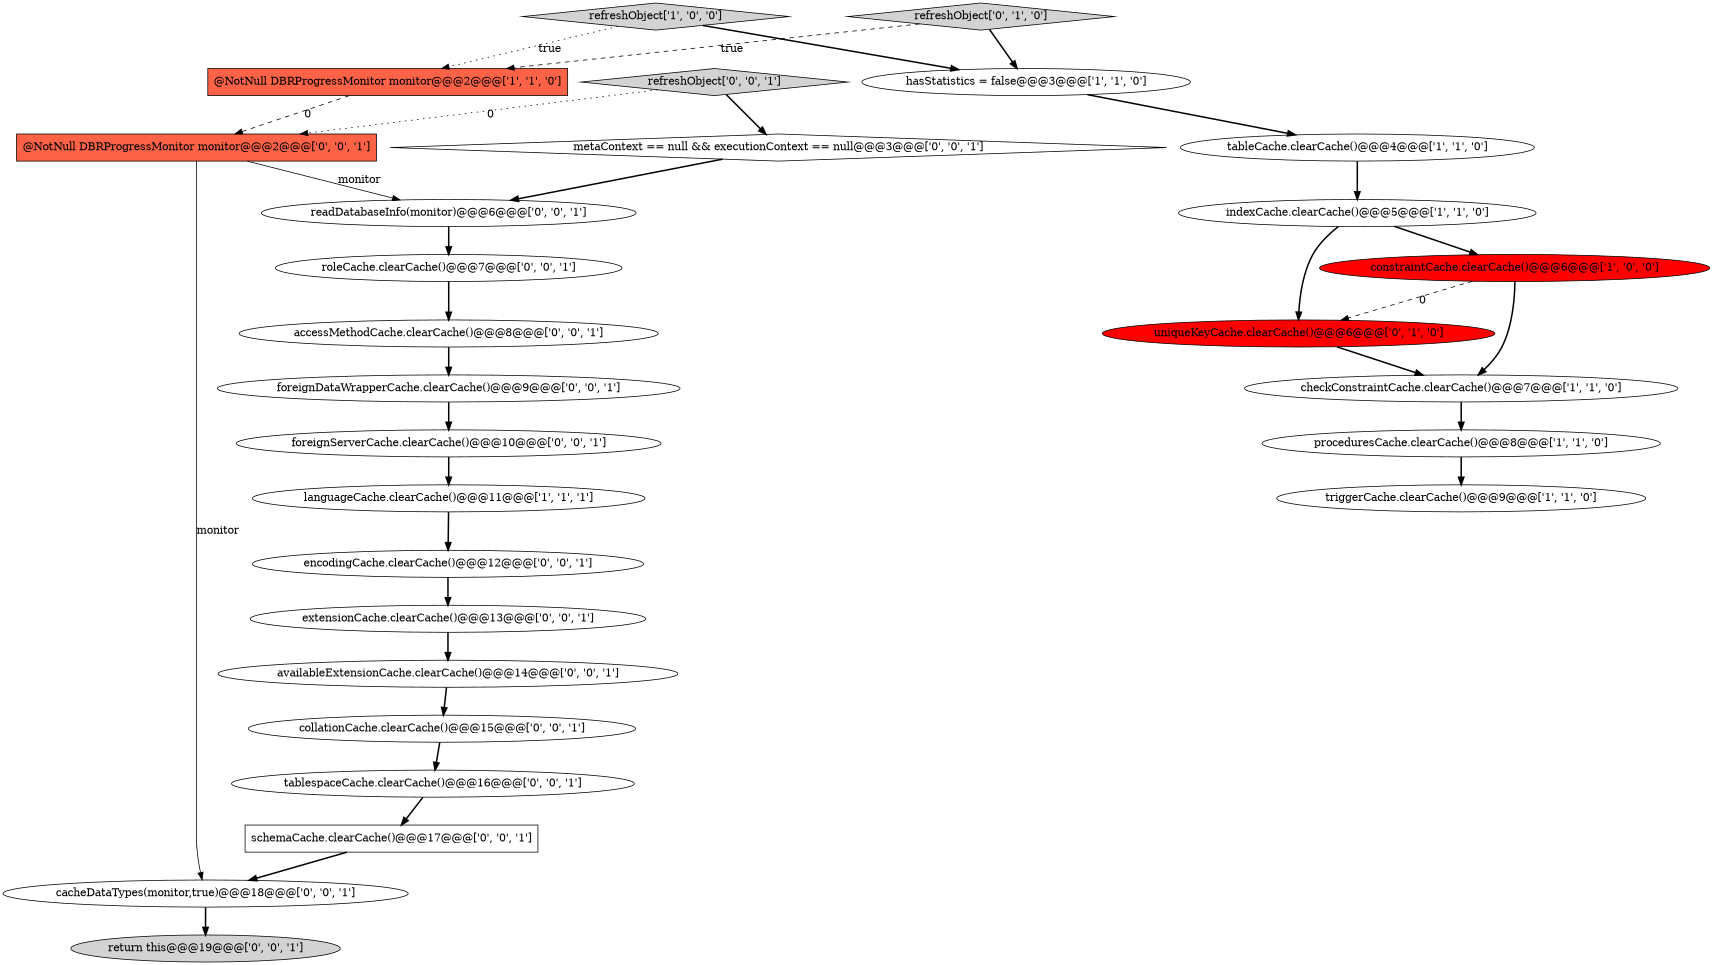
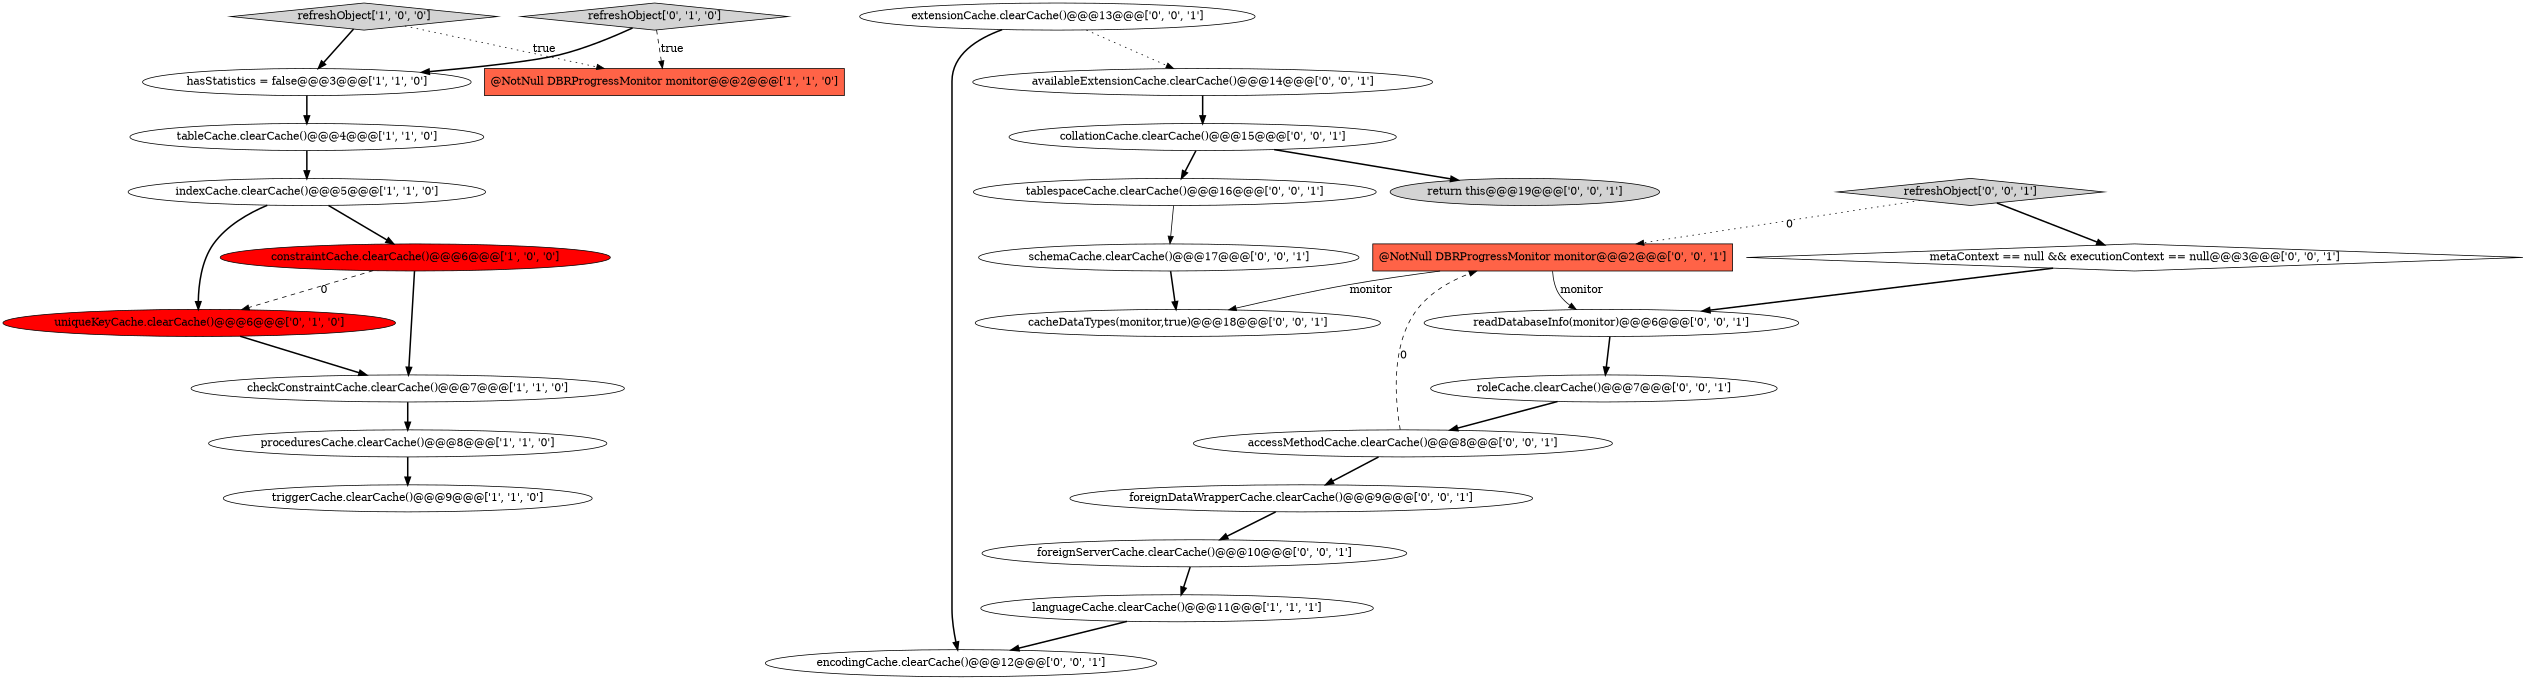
(296, 114) -> (1403, 336)
(448, 588) -> (952, 323)
(448, 643) -> (1126, 48)
(414, 808) -> (1172, 221)
(392, 839) -> (1169, 257)
(206, 917) -> (1362, 164)
